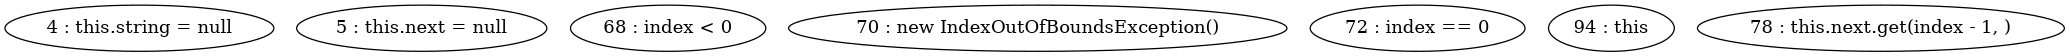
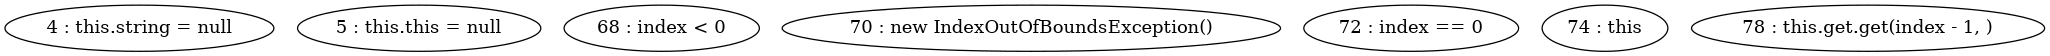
(422, 28) -> (419, 28)
(1611, 28) -> (1605, 28)
(1881, 28) -> (1868, 28)
